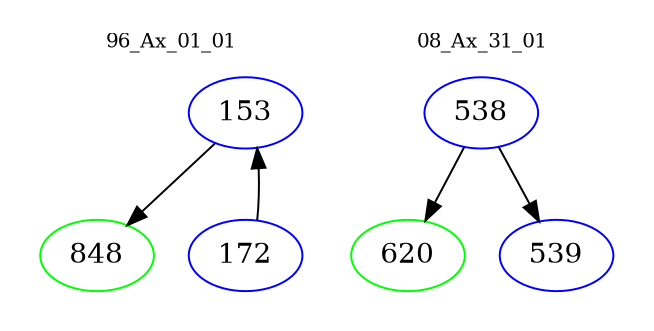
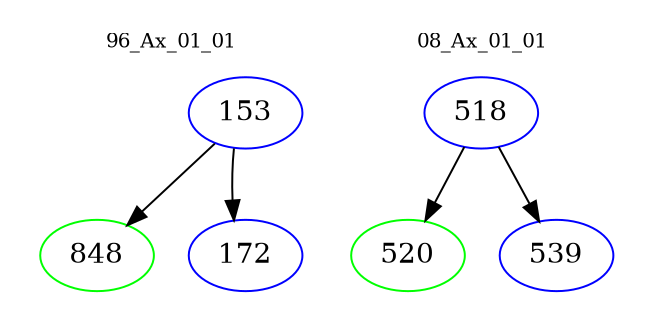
(482, 43) -> (482, 43)
(481, 113) -> (481, 113)
(259, 194) -> (232, 174)
(408, 255) -> (408, 255)
